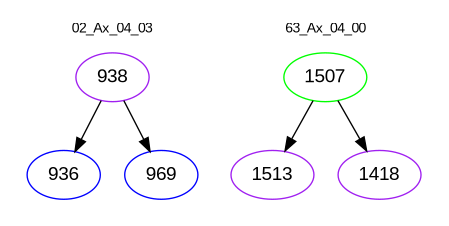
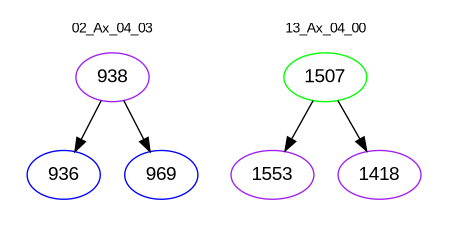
(326, 29) -> (326, 29)
(272, 175) -> (272, 175)
